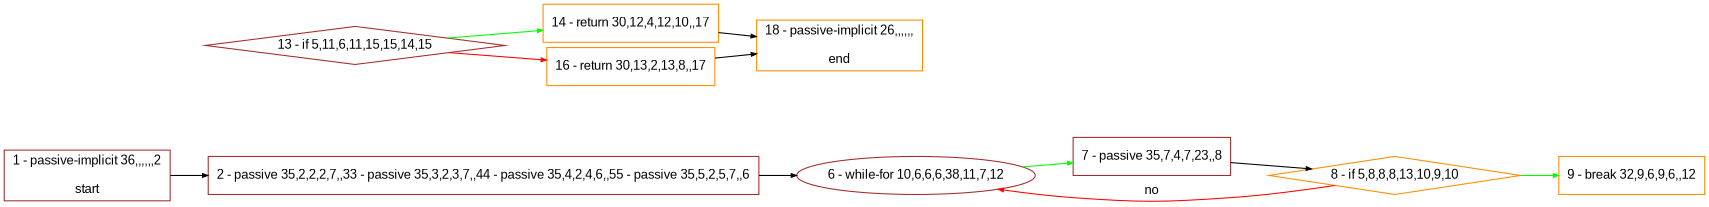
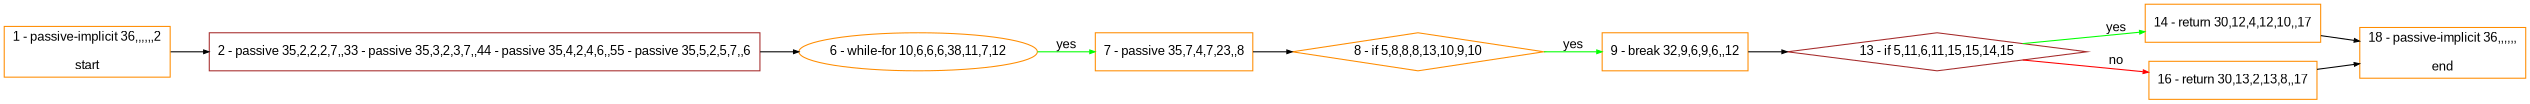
(840, 45) -> (2443, 53)
none -> (1765, 52)
(1152, 156) -> (1174, 52)
(87, 175) -> (87, 52)
(916, 175) -> (918, 52)
(1169, 201) -> none
